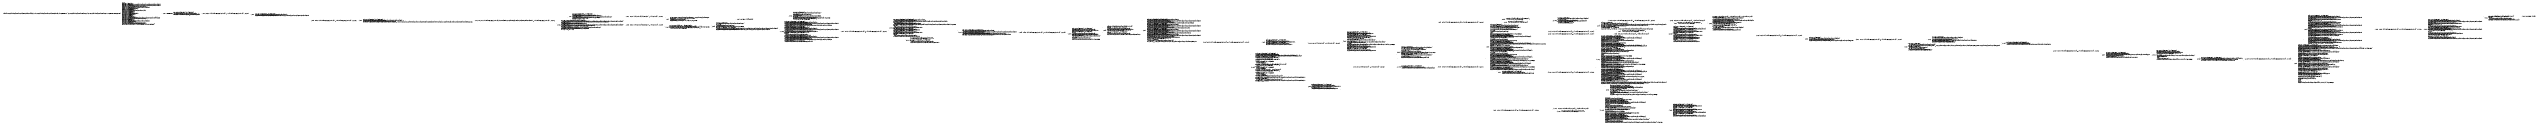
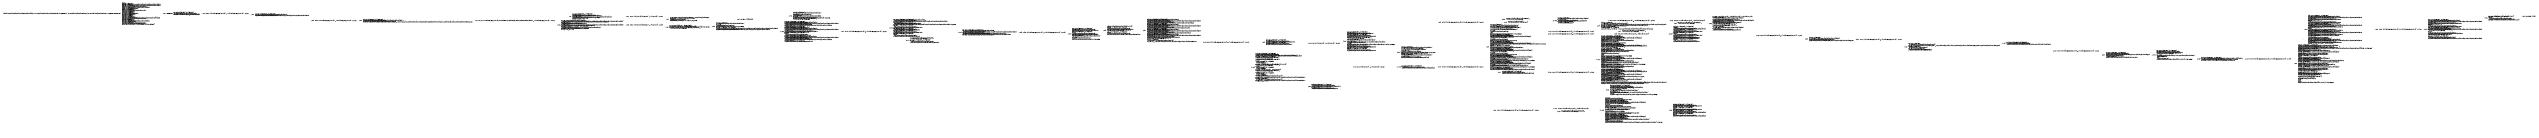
(1952, 40) -> none
